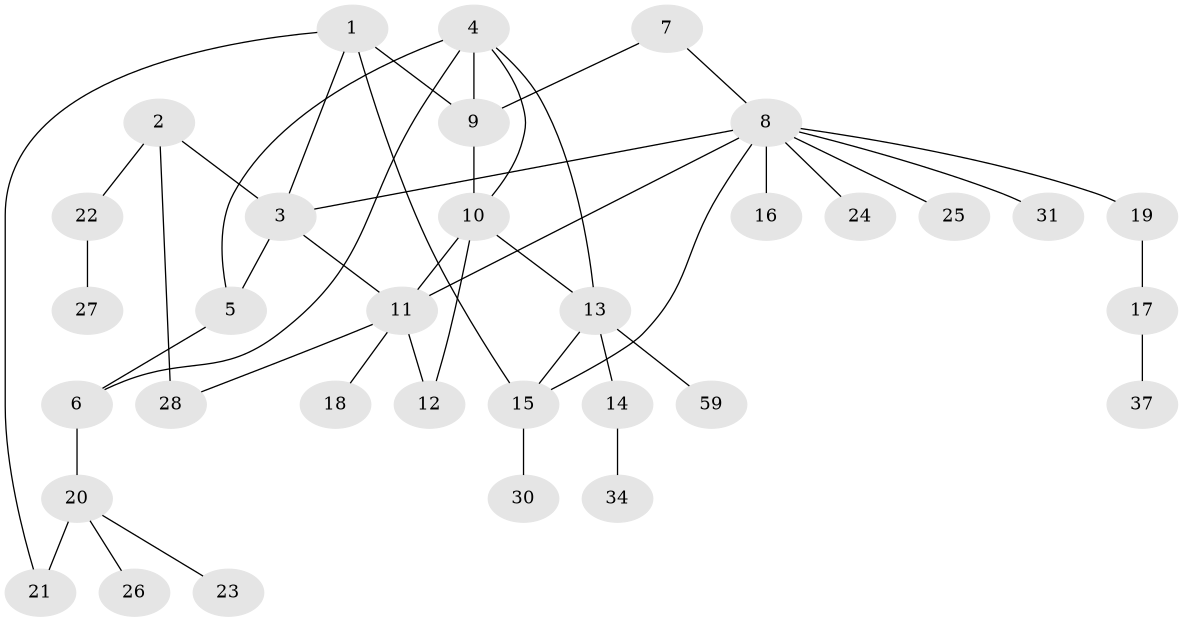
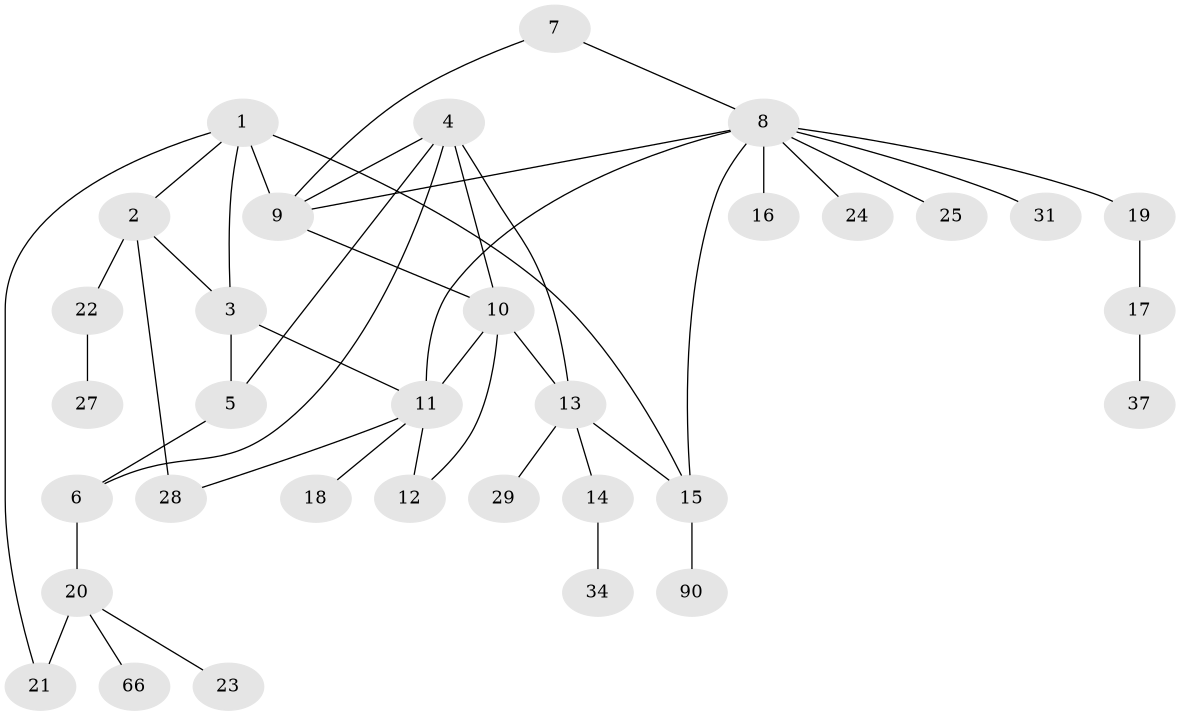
none -> (188, 170)
(524, 170) -> (521, 170)
(712, 405) -> (504, 499)
(524, 499) -> (692, 593)
(134, 593) -> (134, 687)
